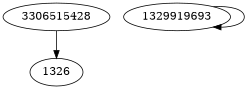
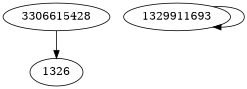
(56, 17) -> (56, 17)
(177, 17) -> (177, 17)
